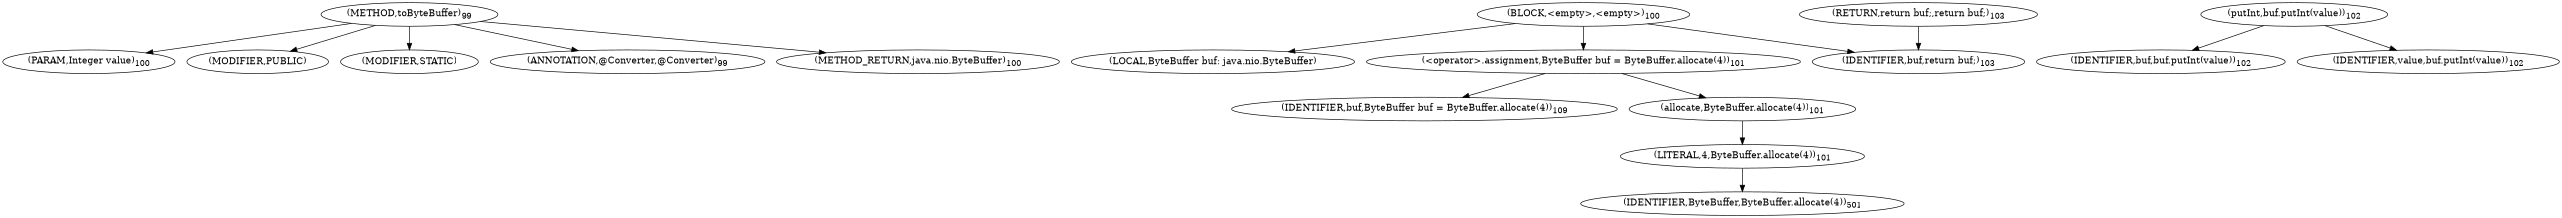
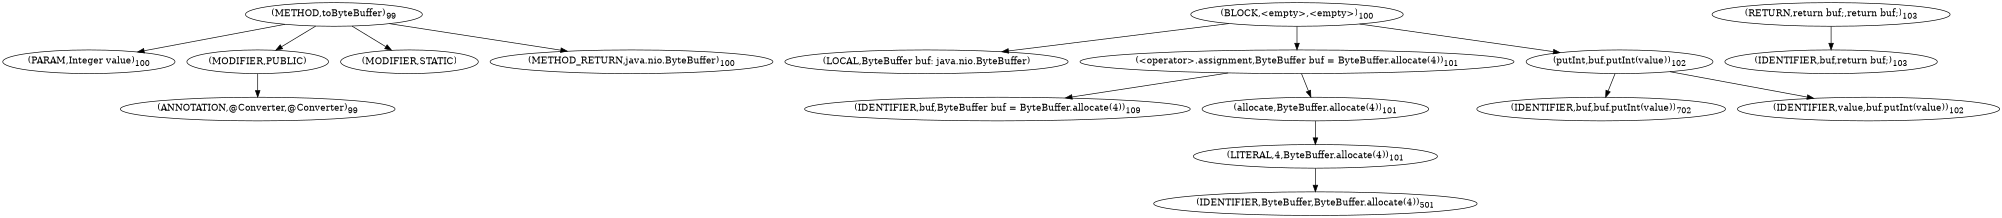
(513, 37) -> (258, 82)
(1748, 38) -> (1456, 38)
(2244, 61) -> (1684, 108)
